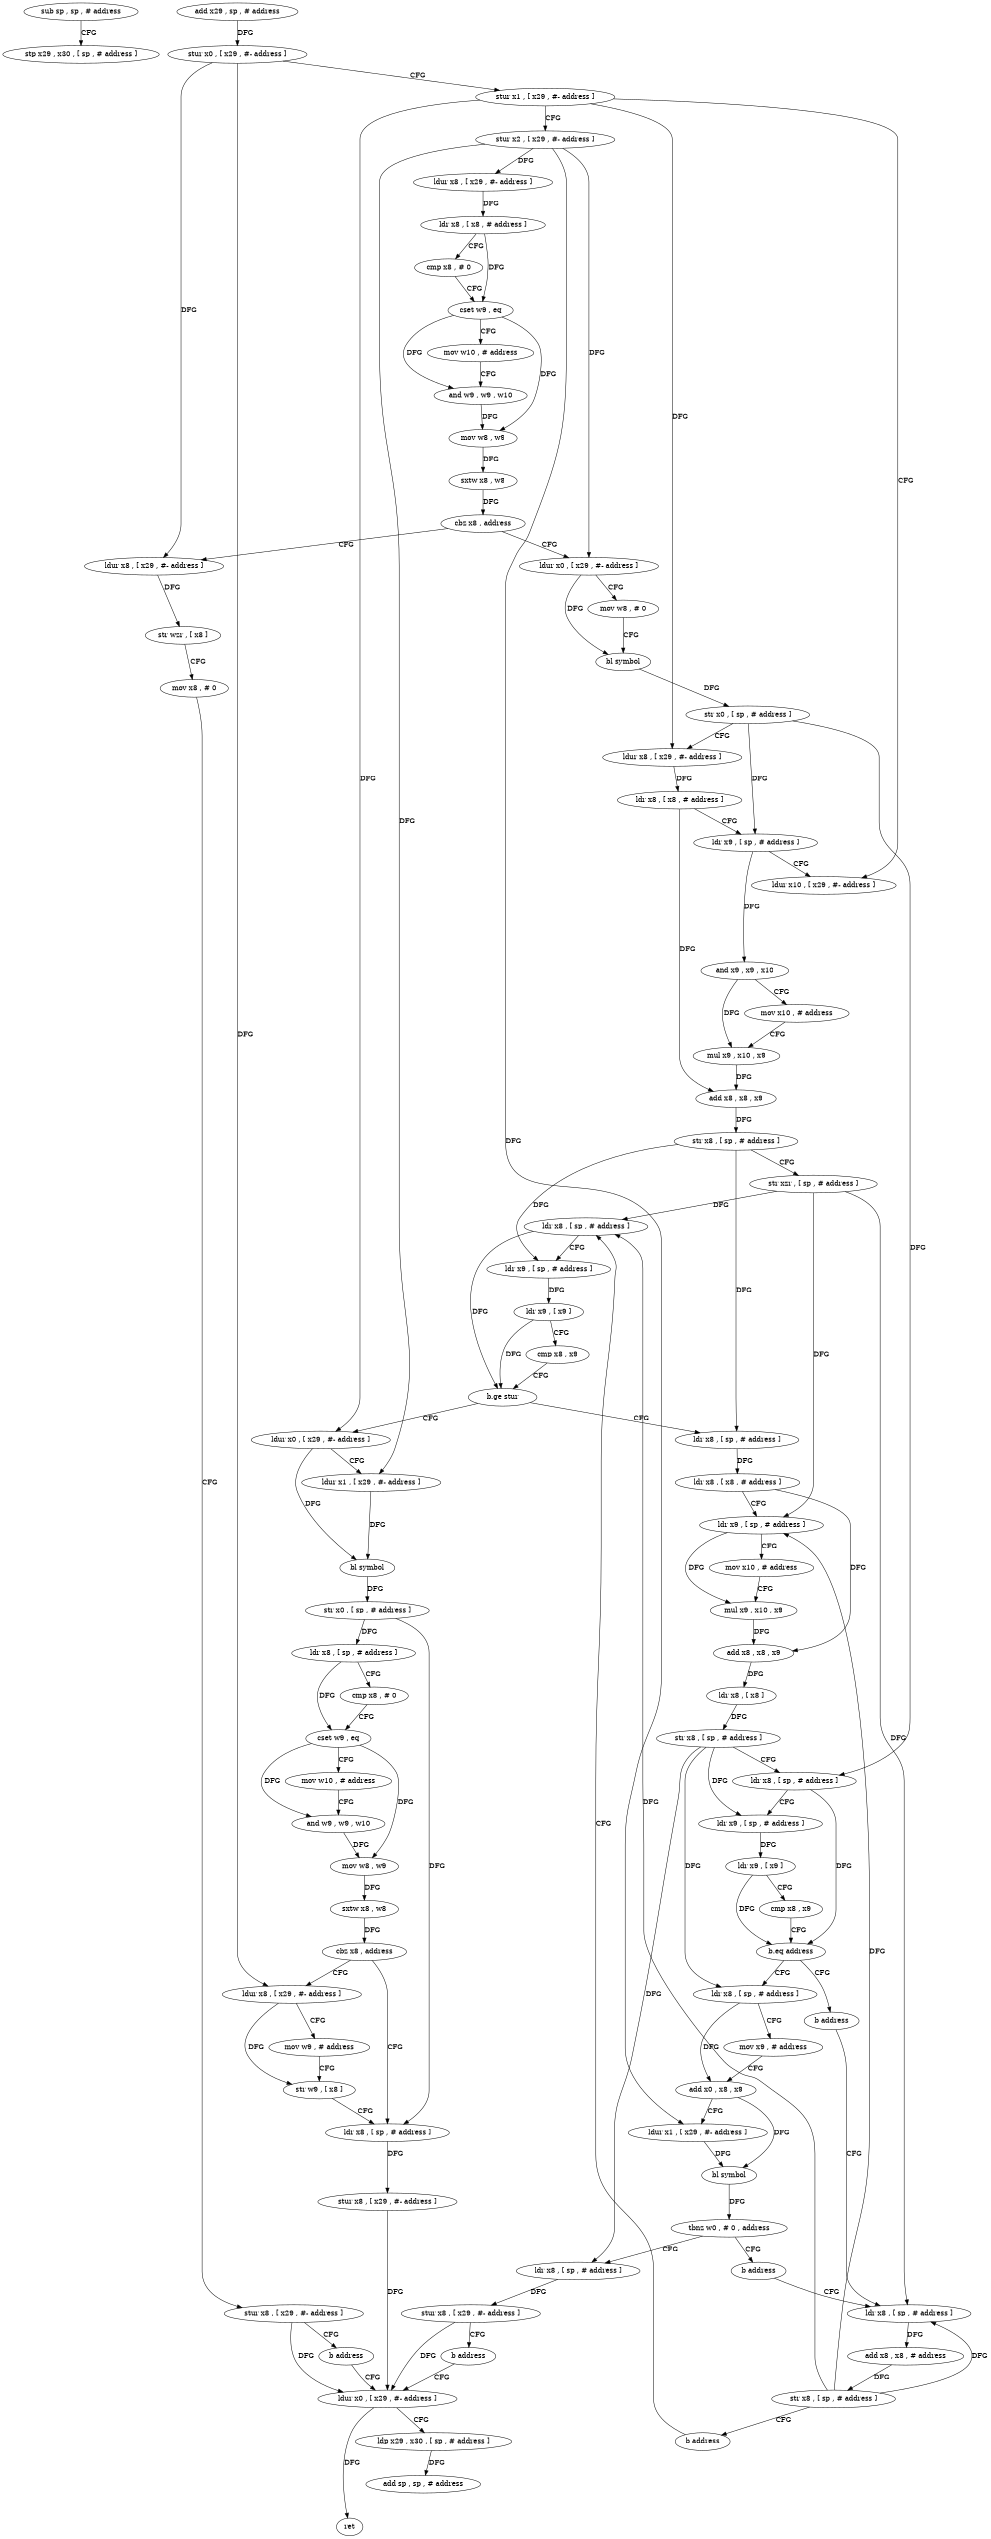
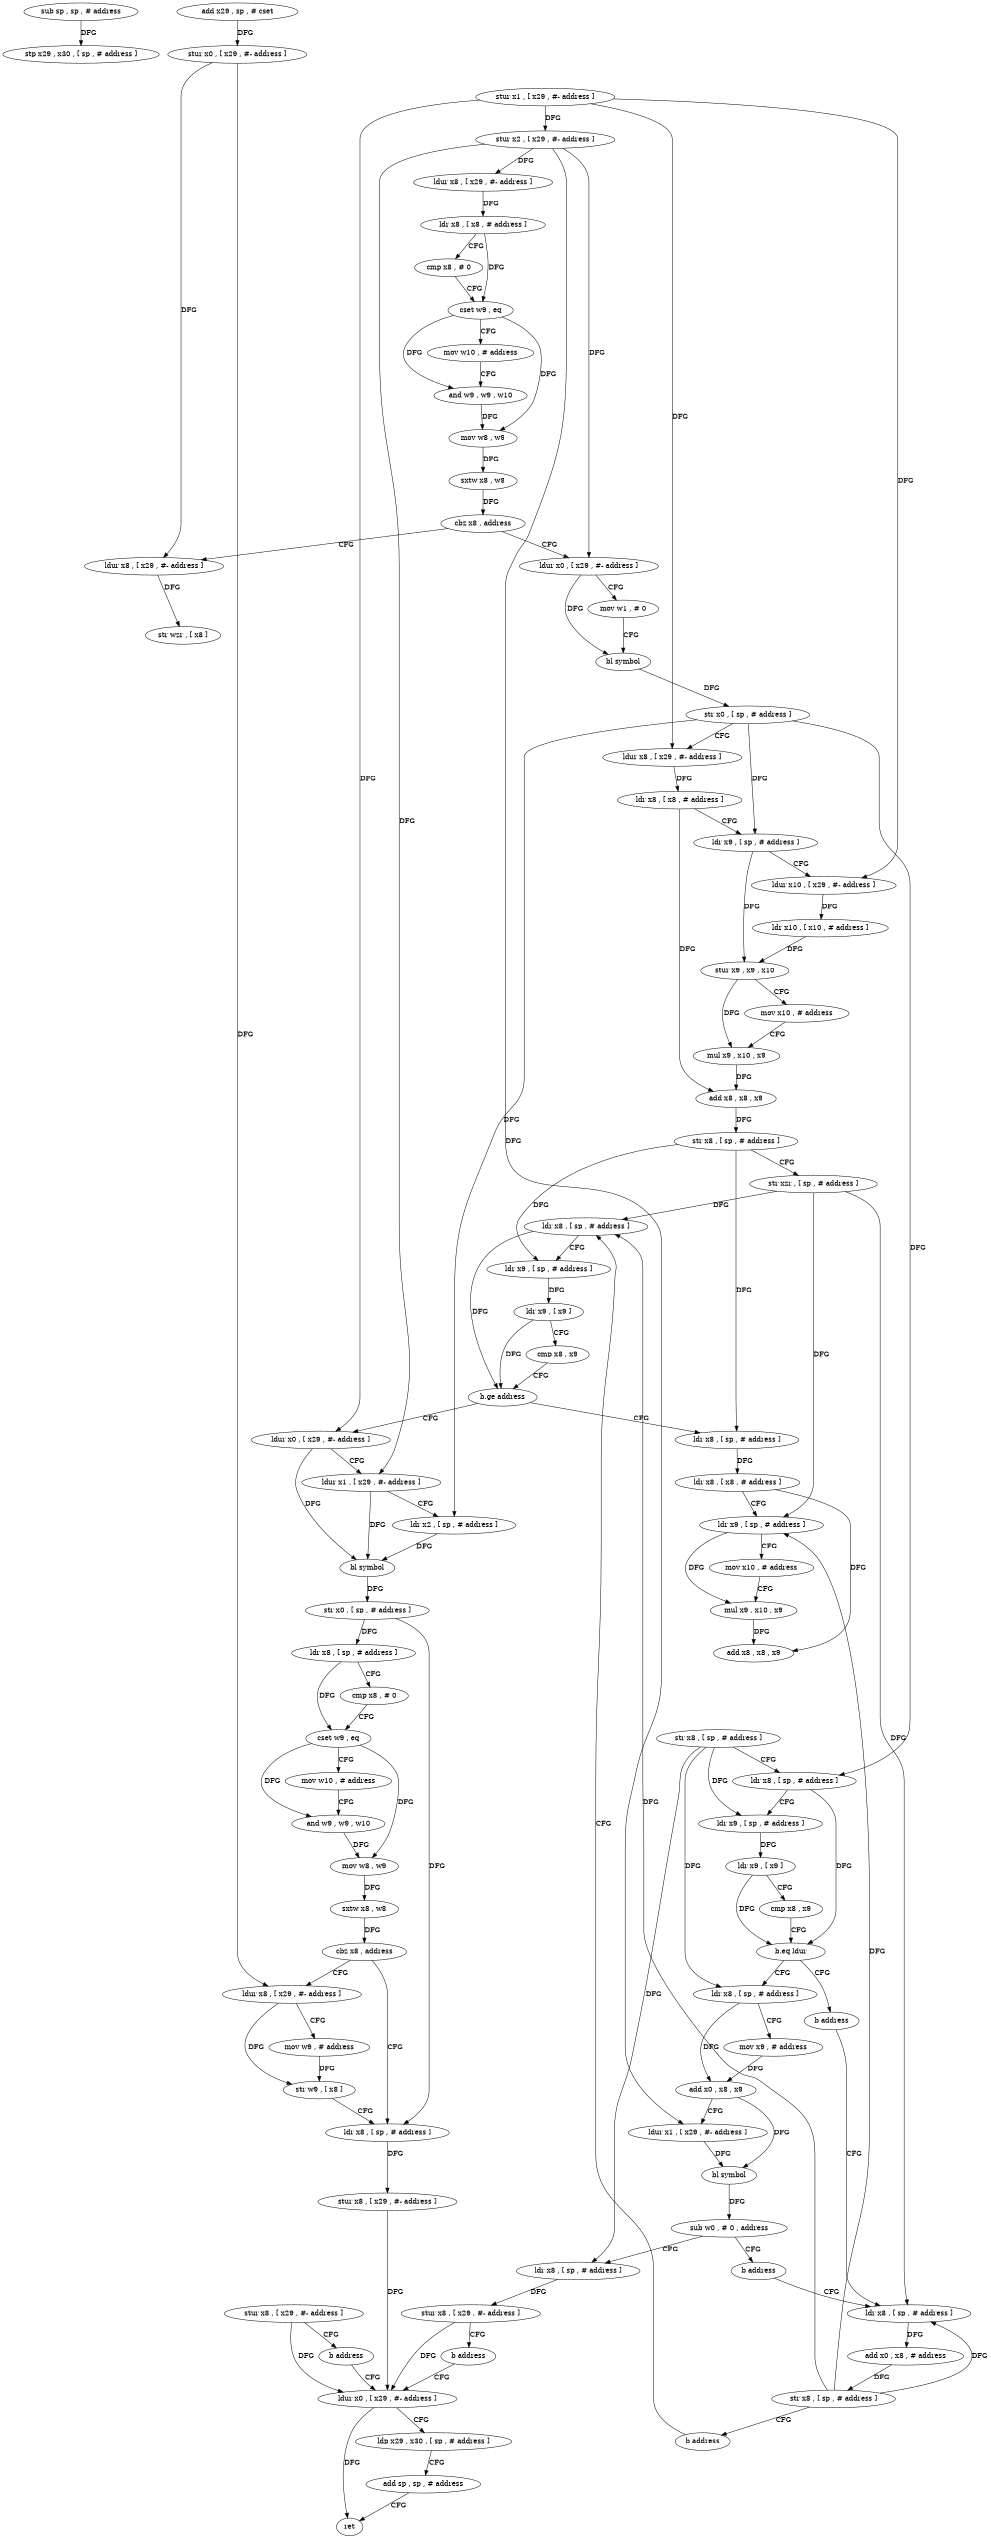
(237, 12) -> (237, 12)
(89, 33) -> (89, 33)
(389, 75) -> none
(553, 118) -> (553, 118)
(906, 481) -> (906, 481)
(623, 609) -> (623, 609)
(194, 688) -> none
none -> (820, 928)
(745, 971) -> (745, 971)
(503, 1397) -> (503, 1397)
none -> (454, 1525)
(741, 1696) -> none
(791, 1952) -> (791, 1952)
(327, 2069) -> (327, 2069)
(756, 2069) -> (756, 2069)
(729, 2228) -> (729, 2228)
(906, 2356) -> (906, 2356)
(437, 2463) -> (437, 2463)
none -> (386, 2506)
